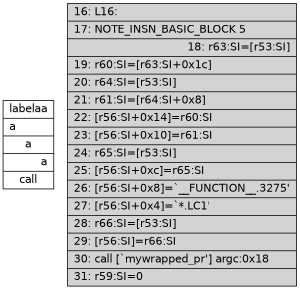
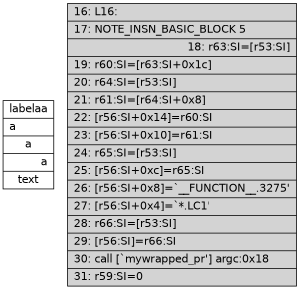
(28, 180) -> (28, 180)
